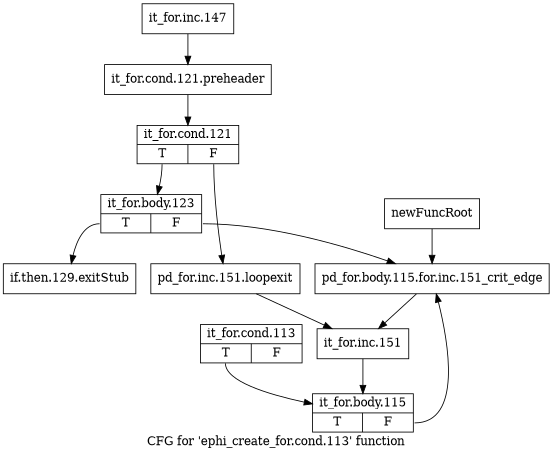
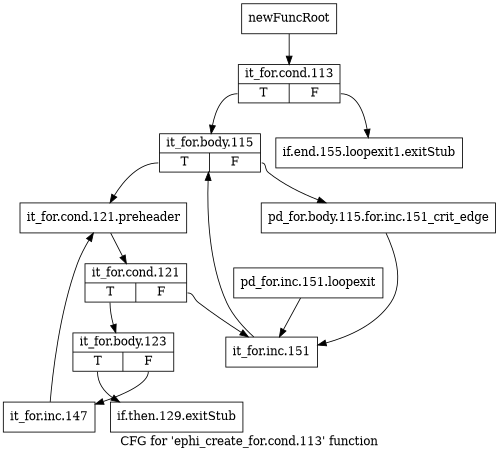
none -> (369, 153)
none -> (133, 174)
(216, 210) -> (213, 313)
(297, 235) -> (129, 391)
(432, 242) -> (289, 45)
